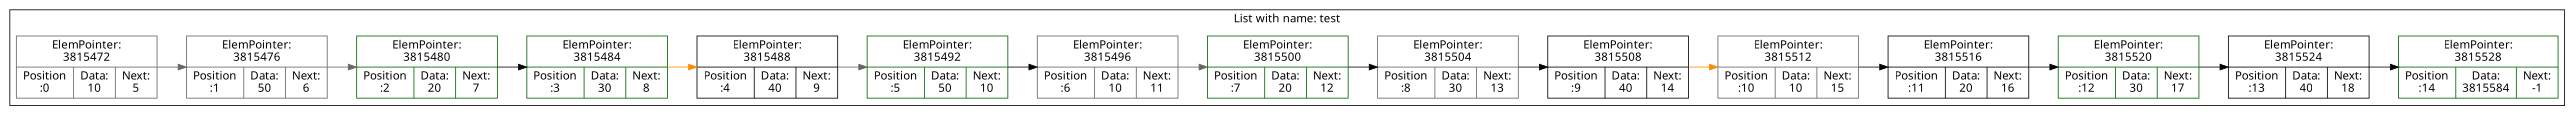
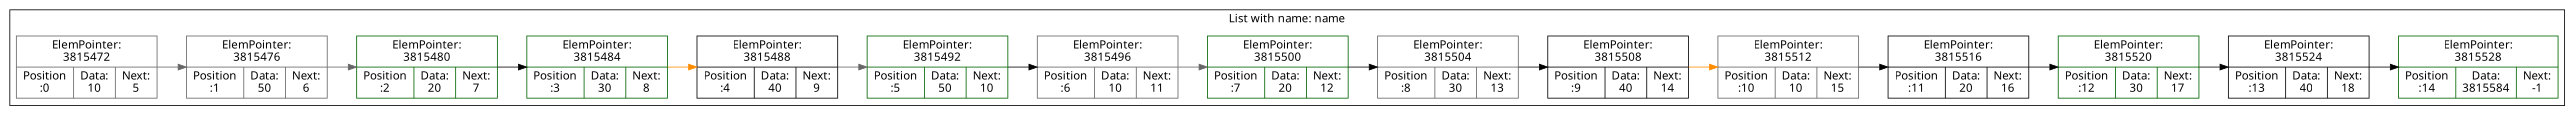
(1287, 19) -> (1287, 19)
